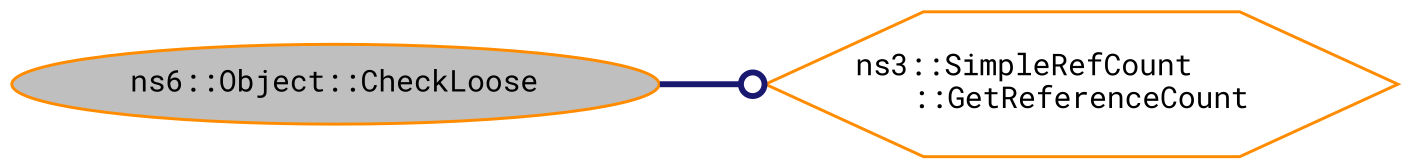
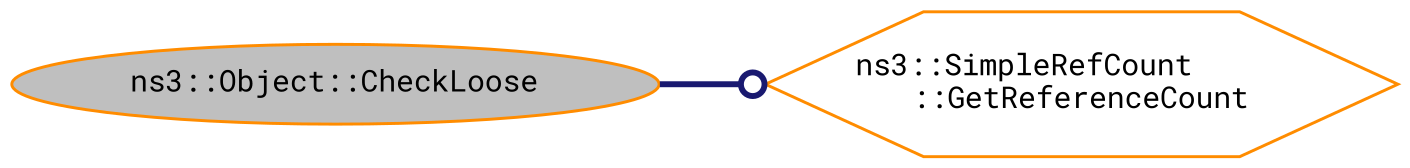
(335, 84) -> (335, 84)
